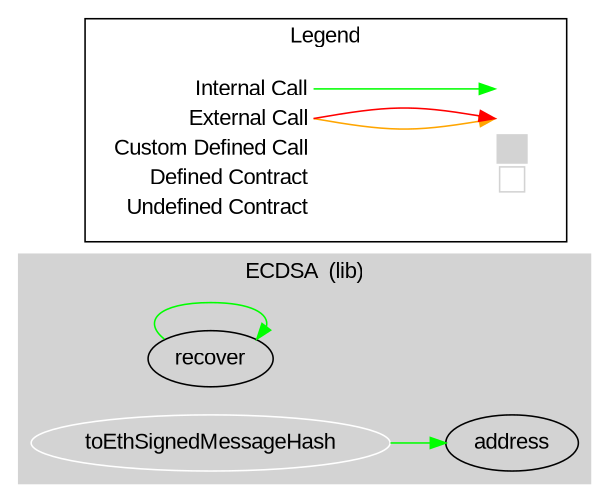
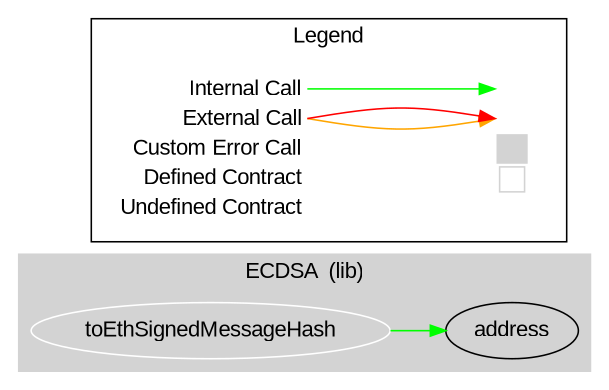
(211, 148) -> (218, 148)
(211, 359) -> none
